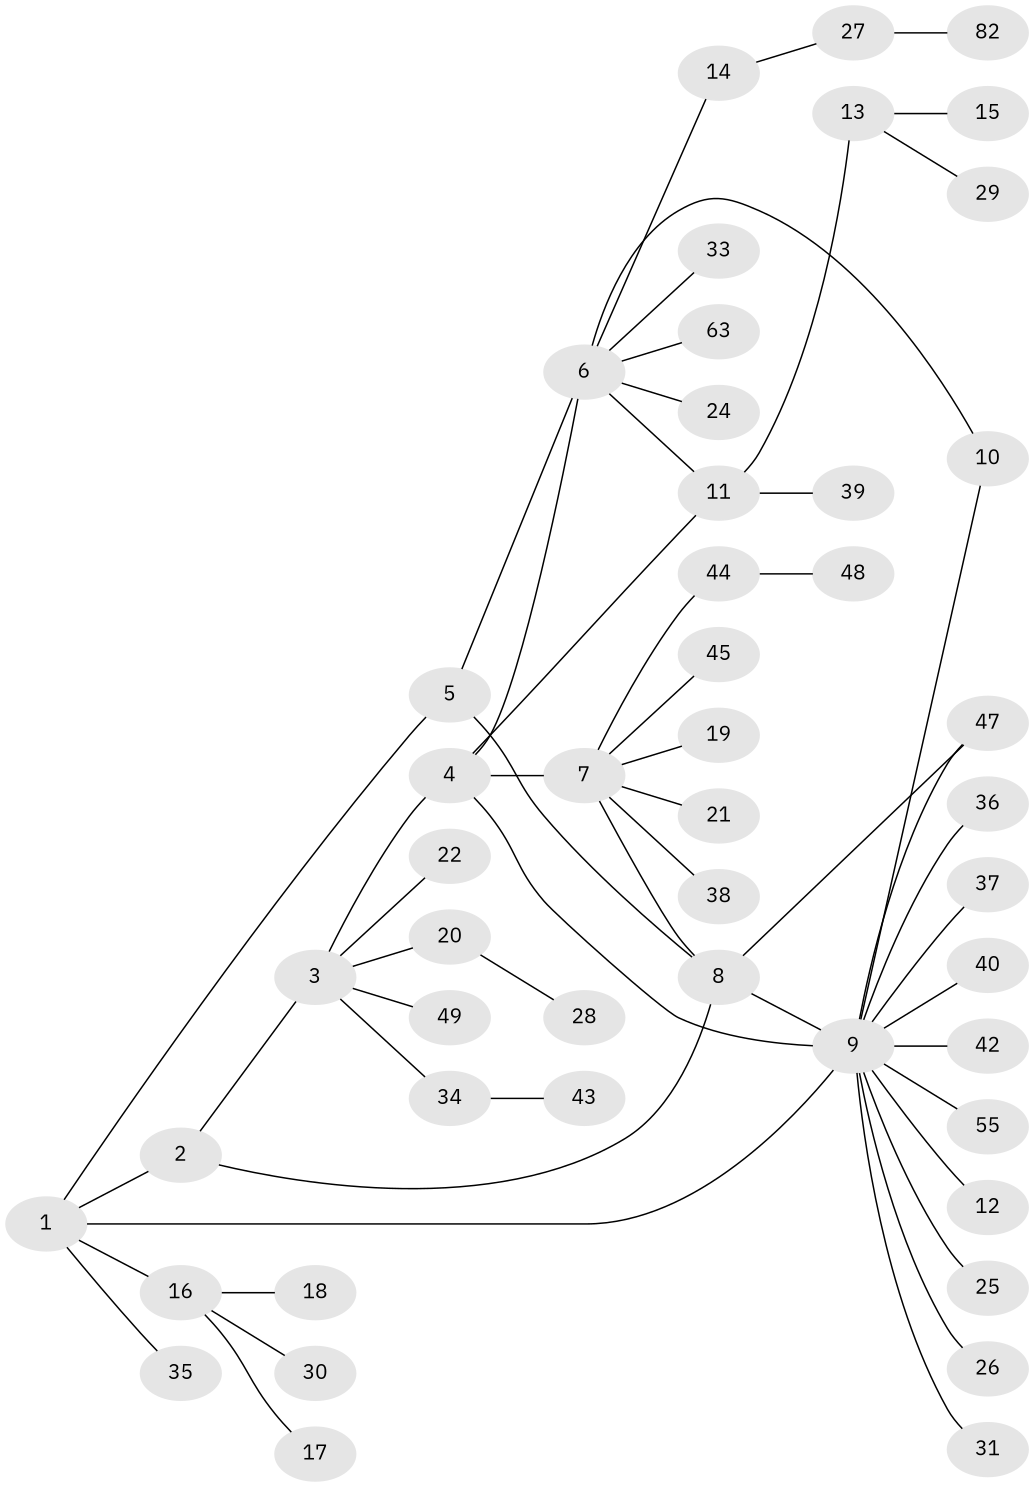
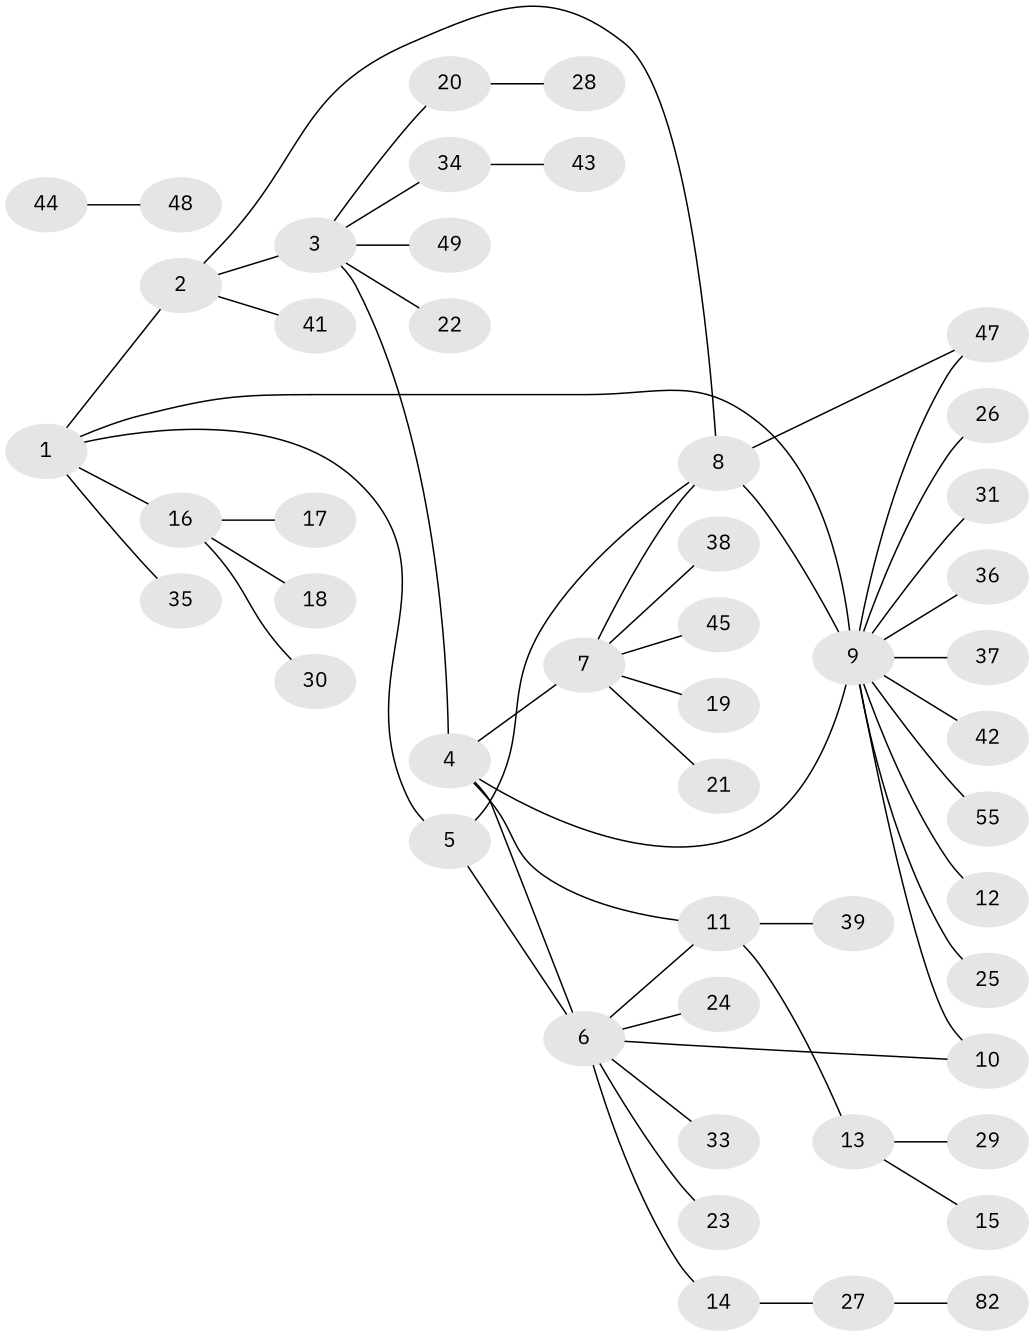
none -> (315, 326)
(719, 332) -> (719, 1223)
(642, 670) -> none
(988, 965) -> none
